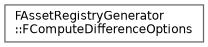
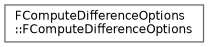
(104, 23) -> (104, 23)
